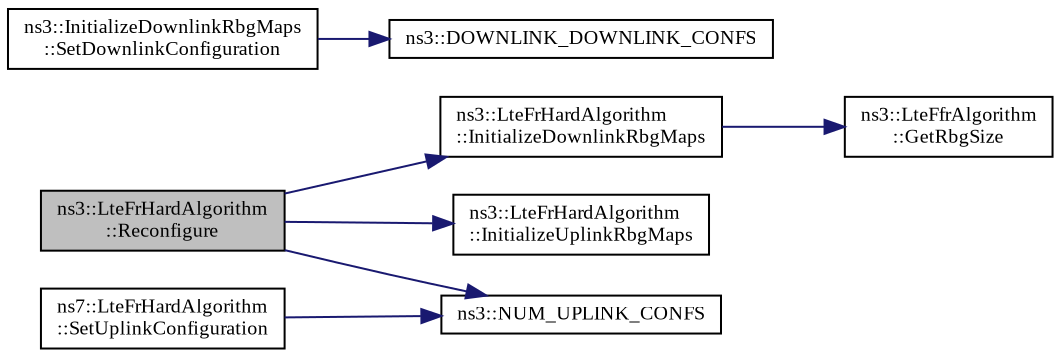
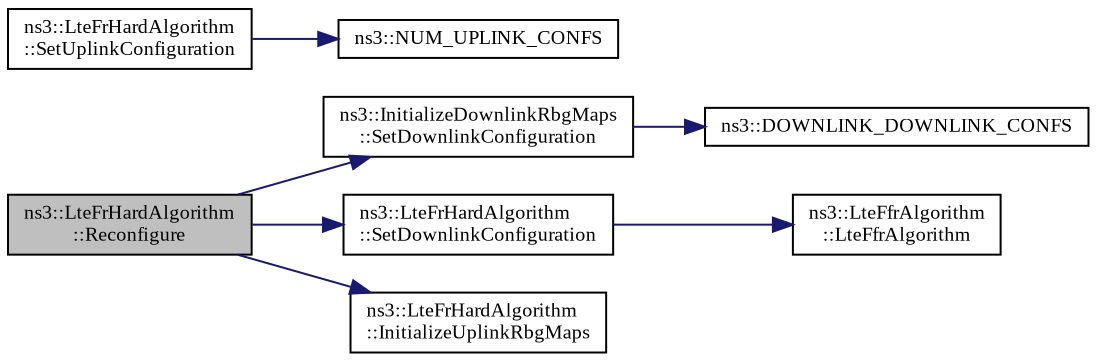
(581, 127) -> (478, 225)
(949, 127) -> (897, 225)
(375, 271) -> (294, 178)
(163, 319) -> (130, 39)
